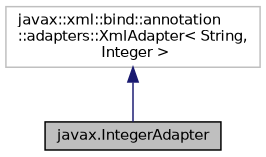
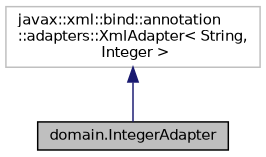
(133, 136) -> (133, 136)
